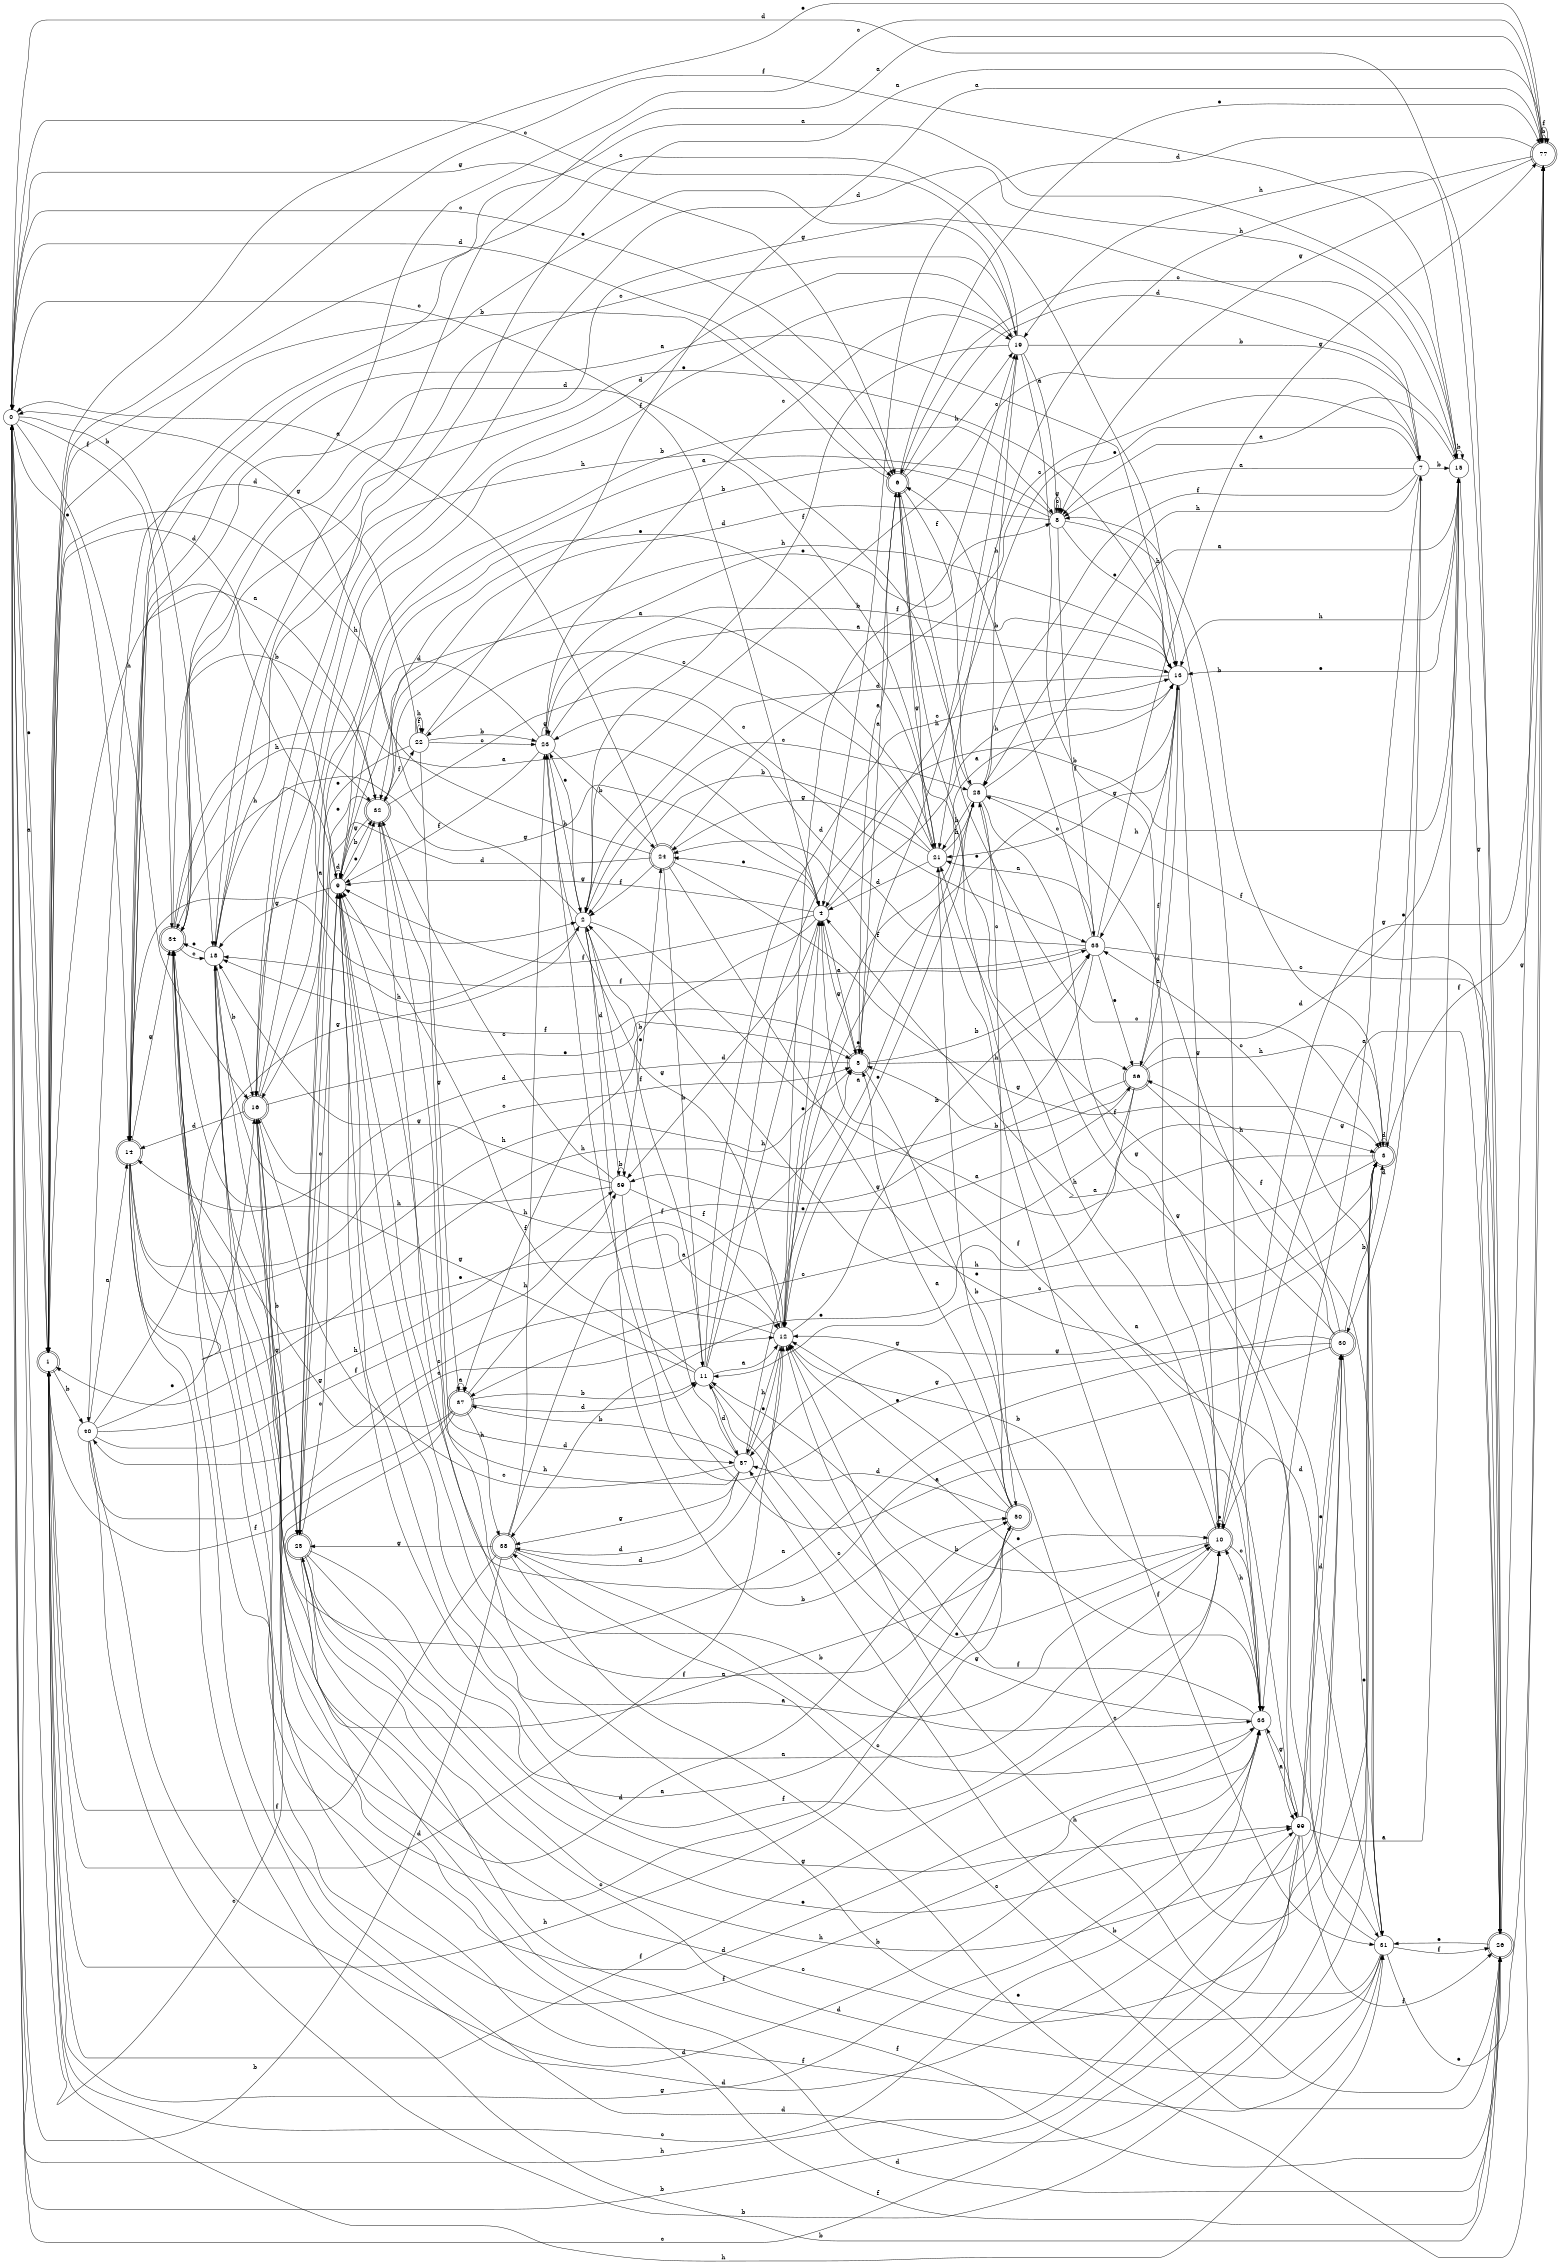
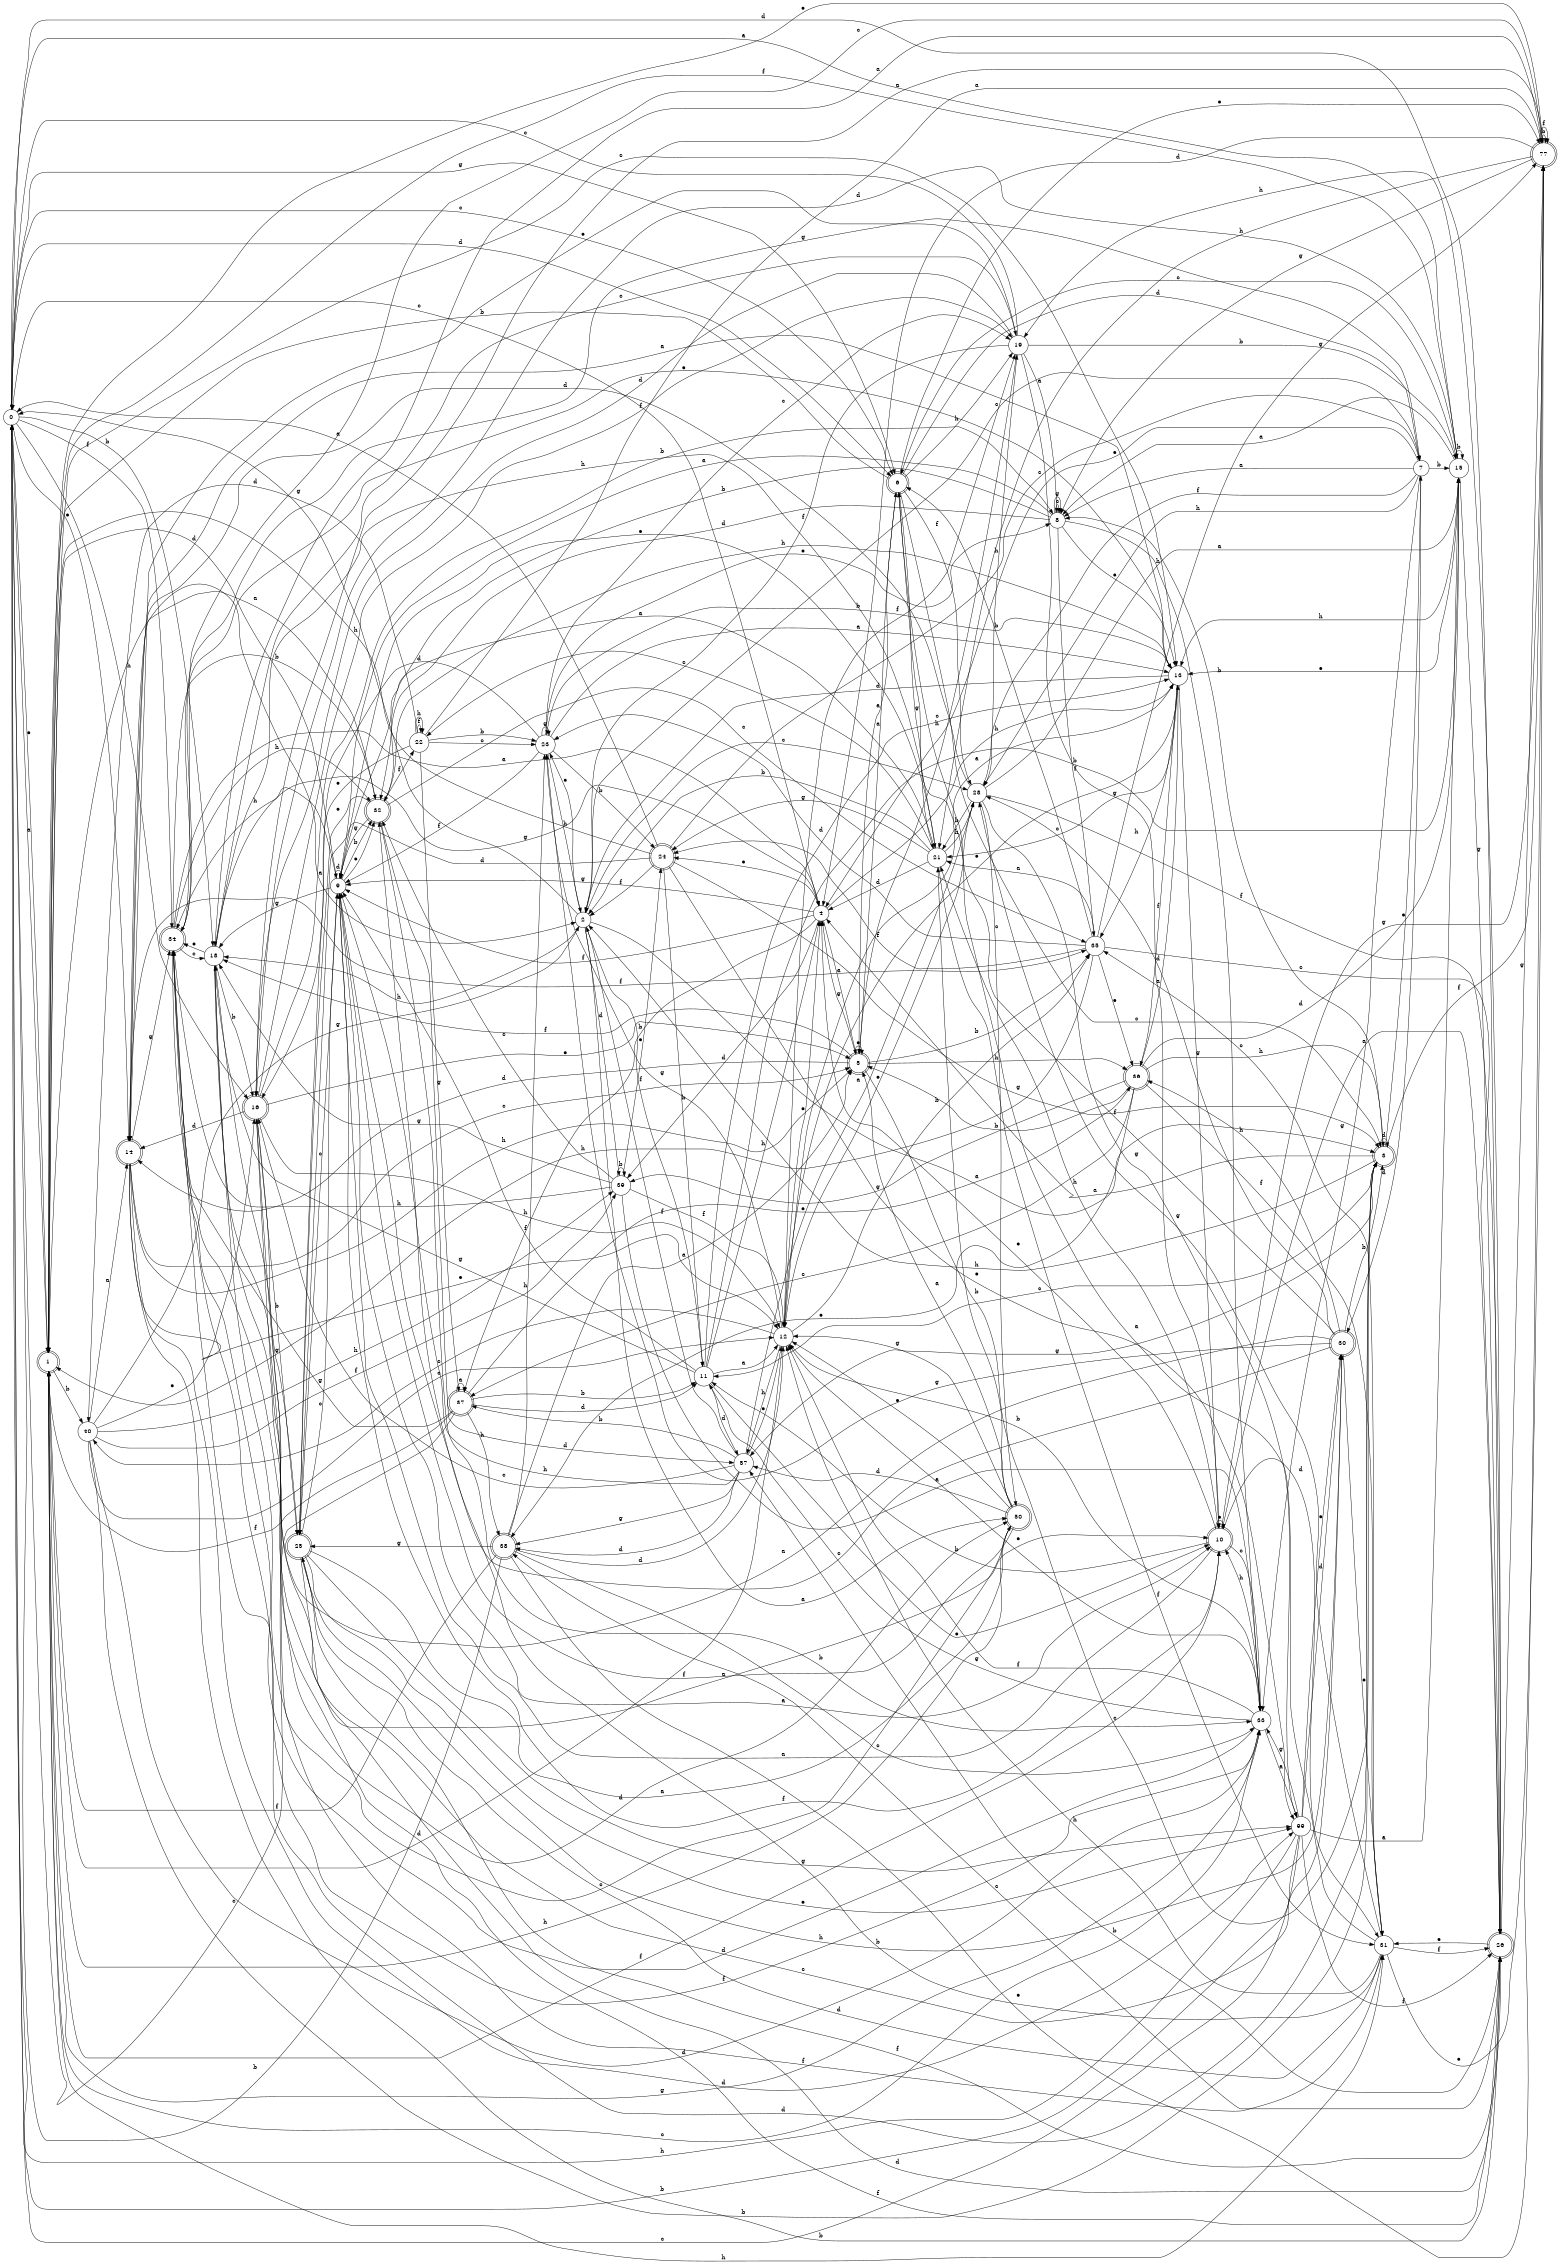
(507, 189) -> (684, 39)
(1018, 1244) -> (1018, 1244)
(803, 1600) -> (803, 1600)
